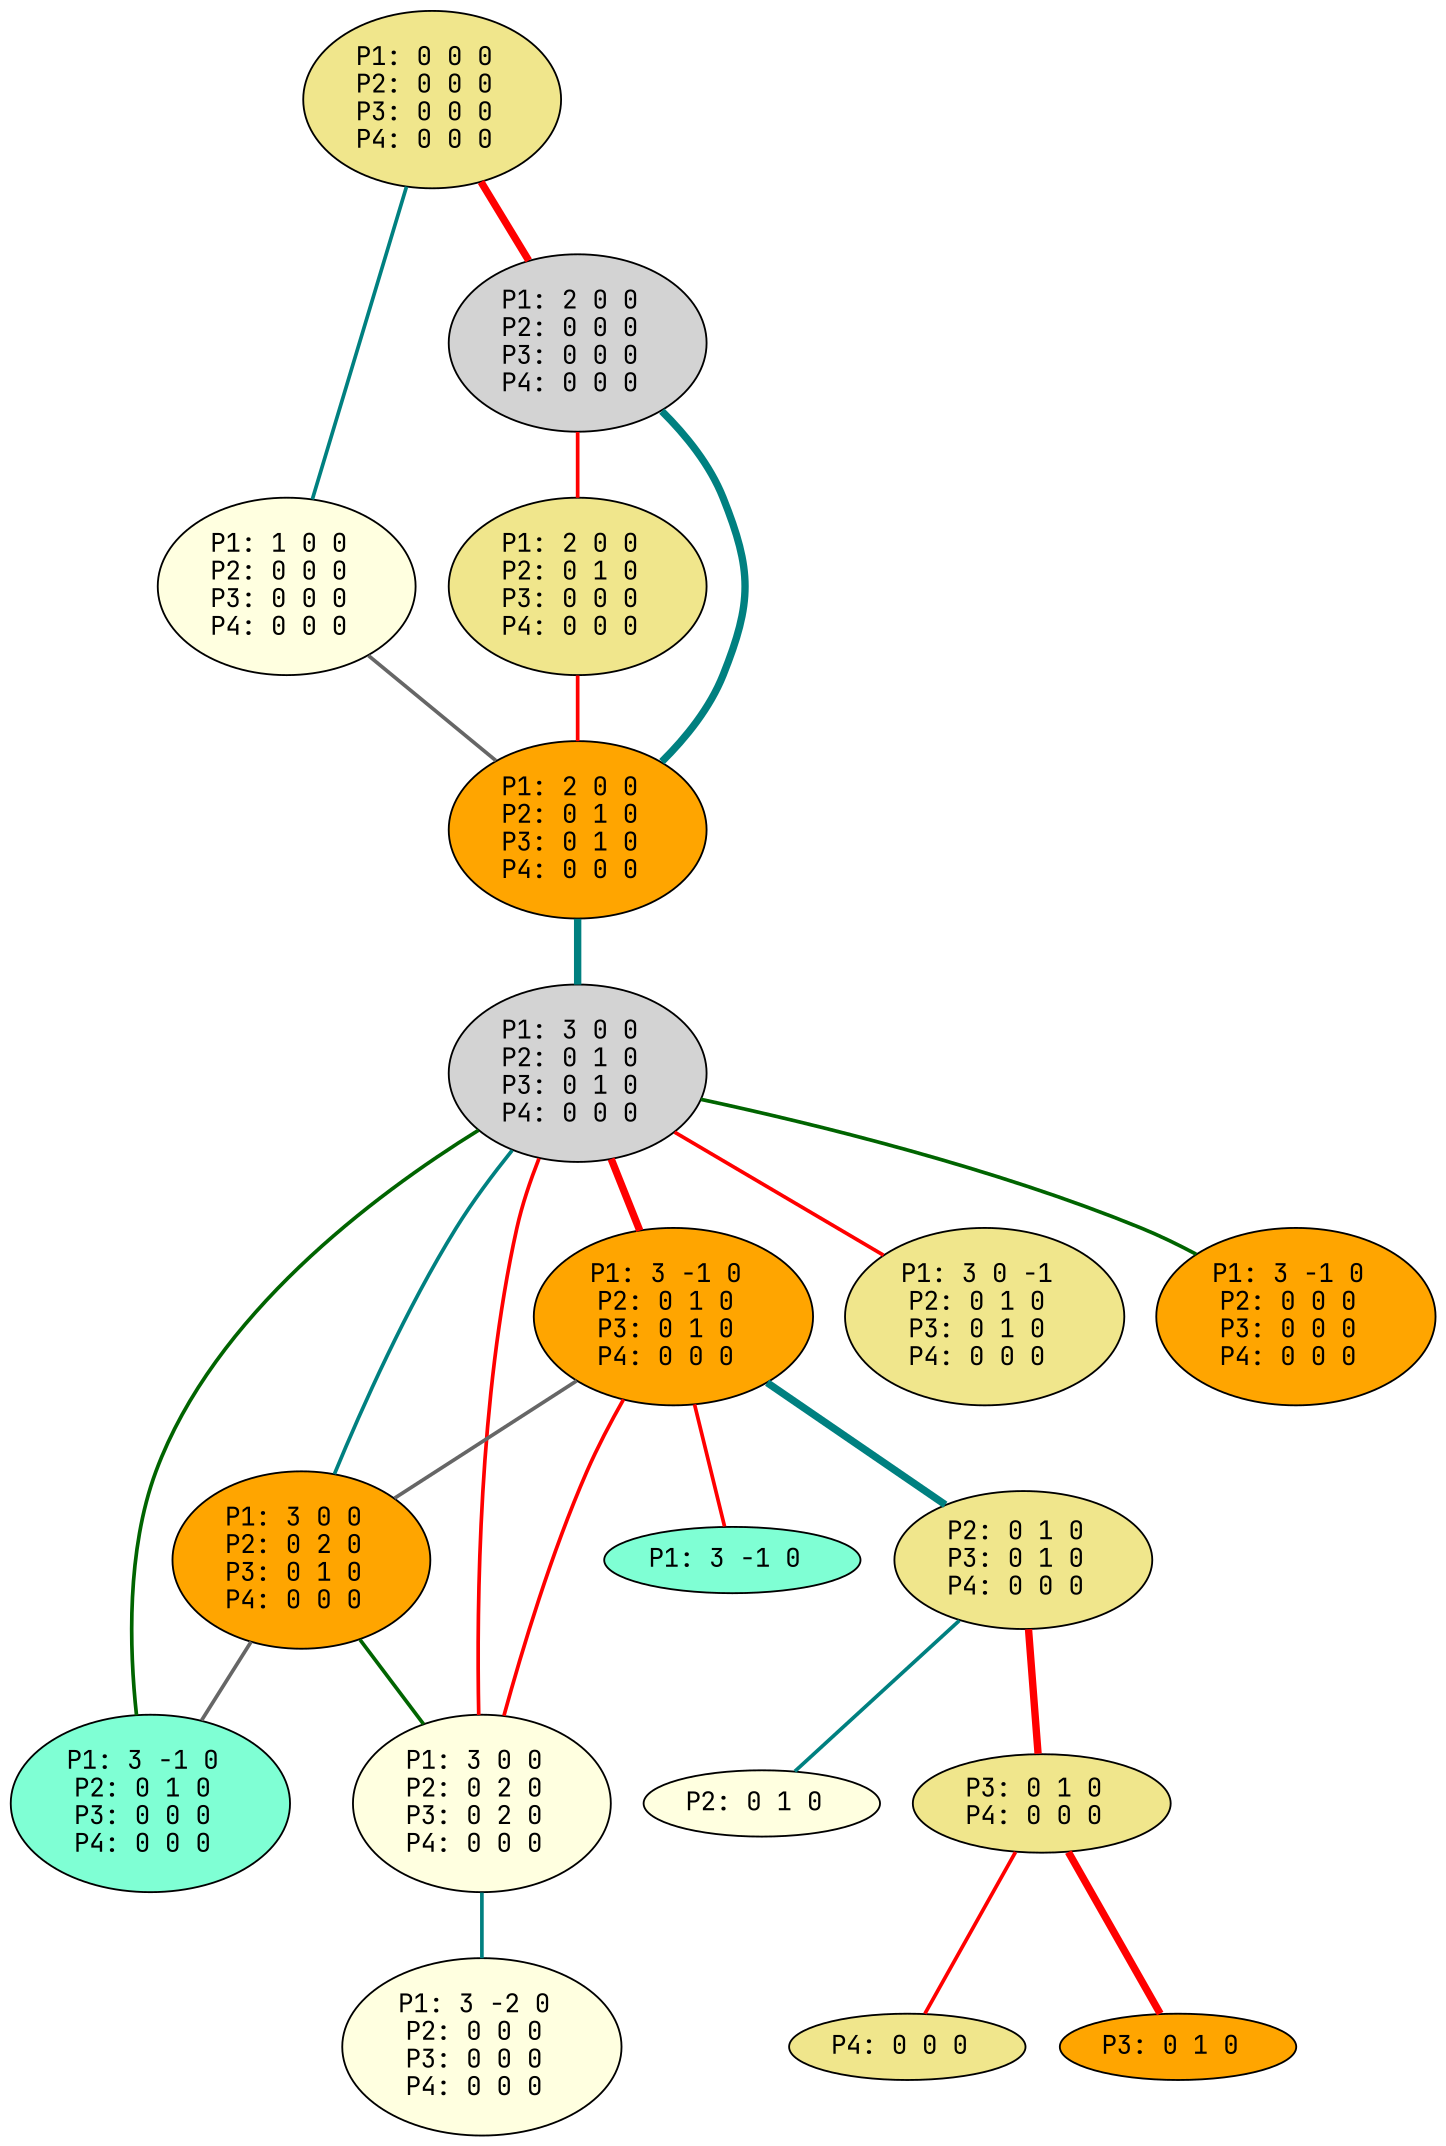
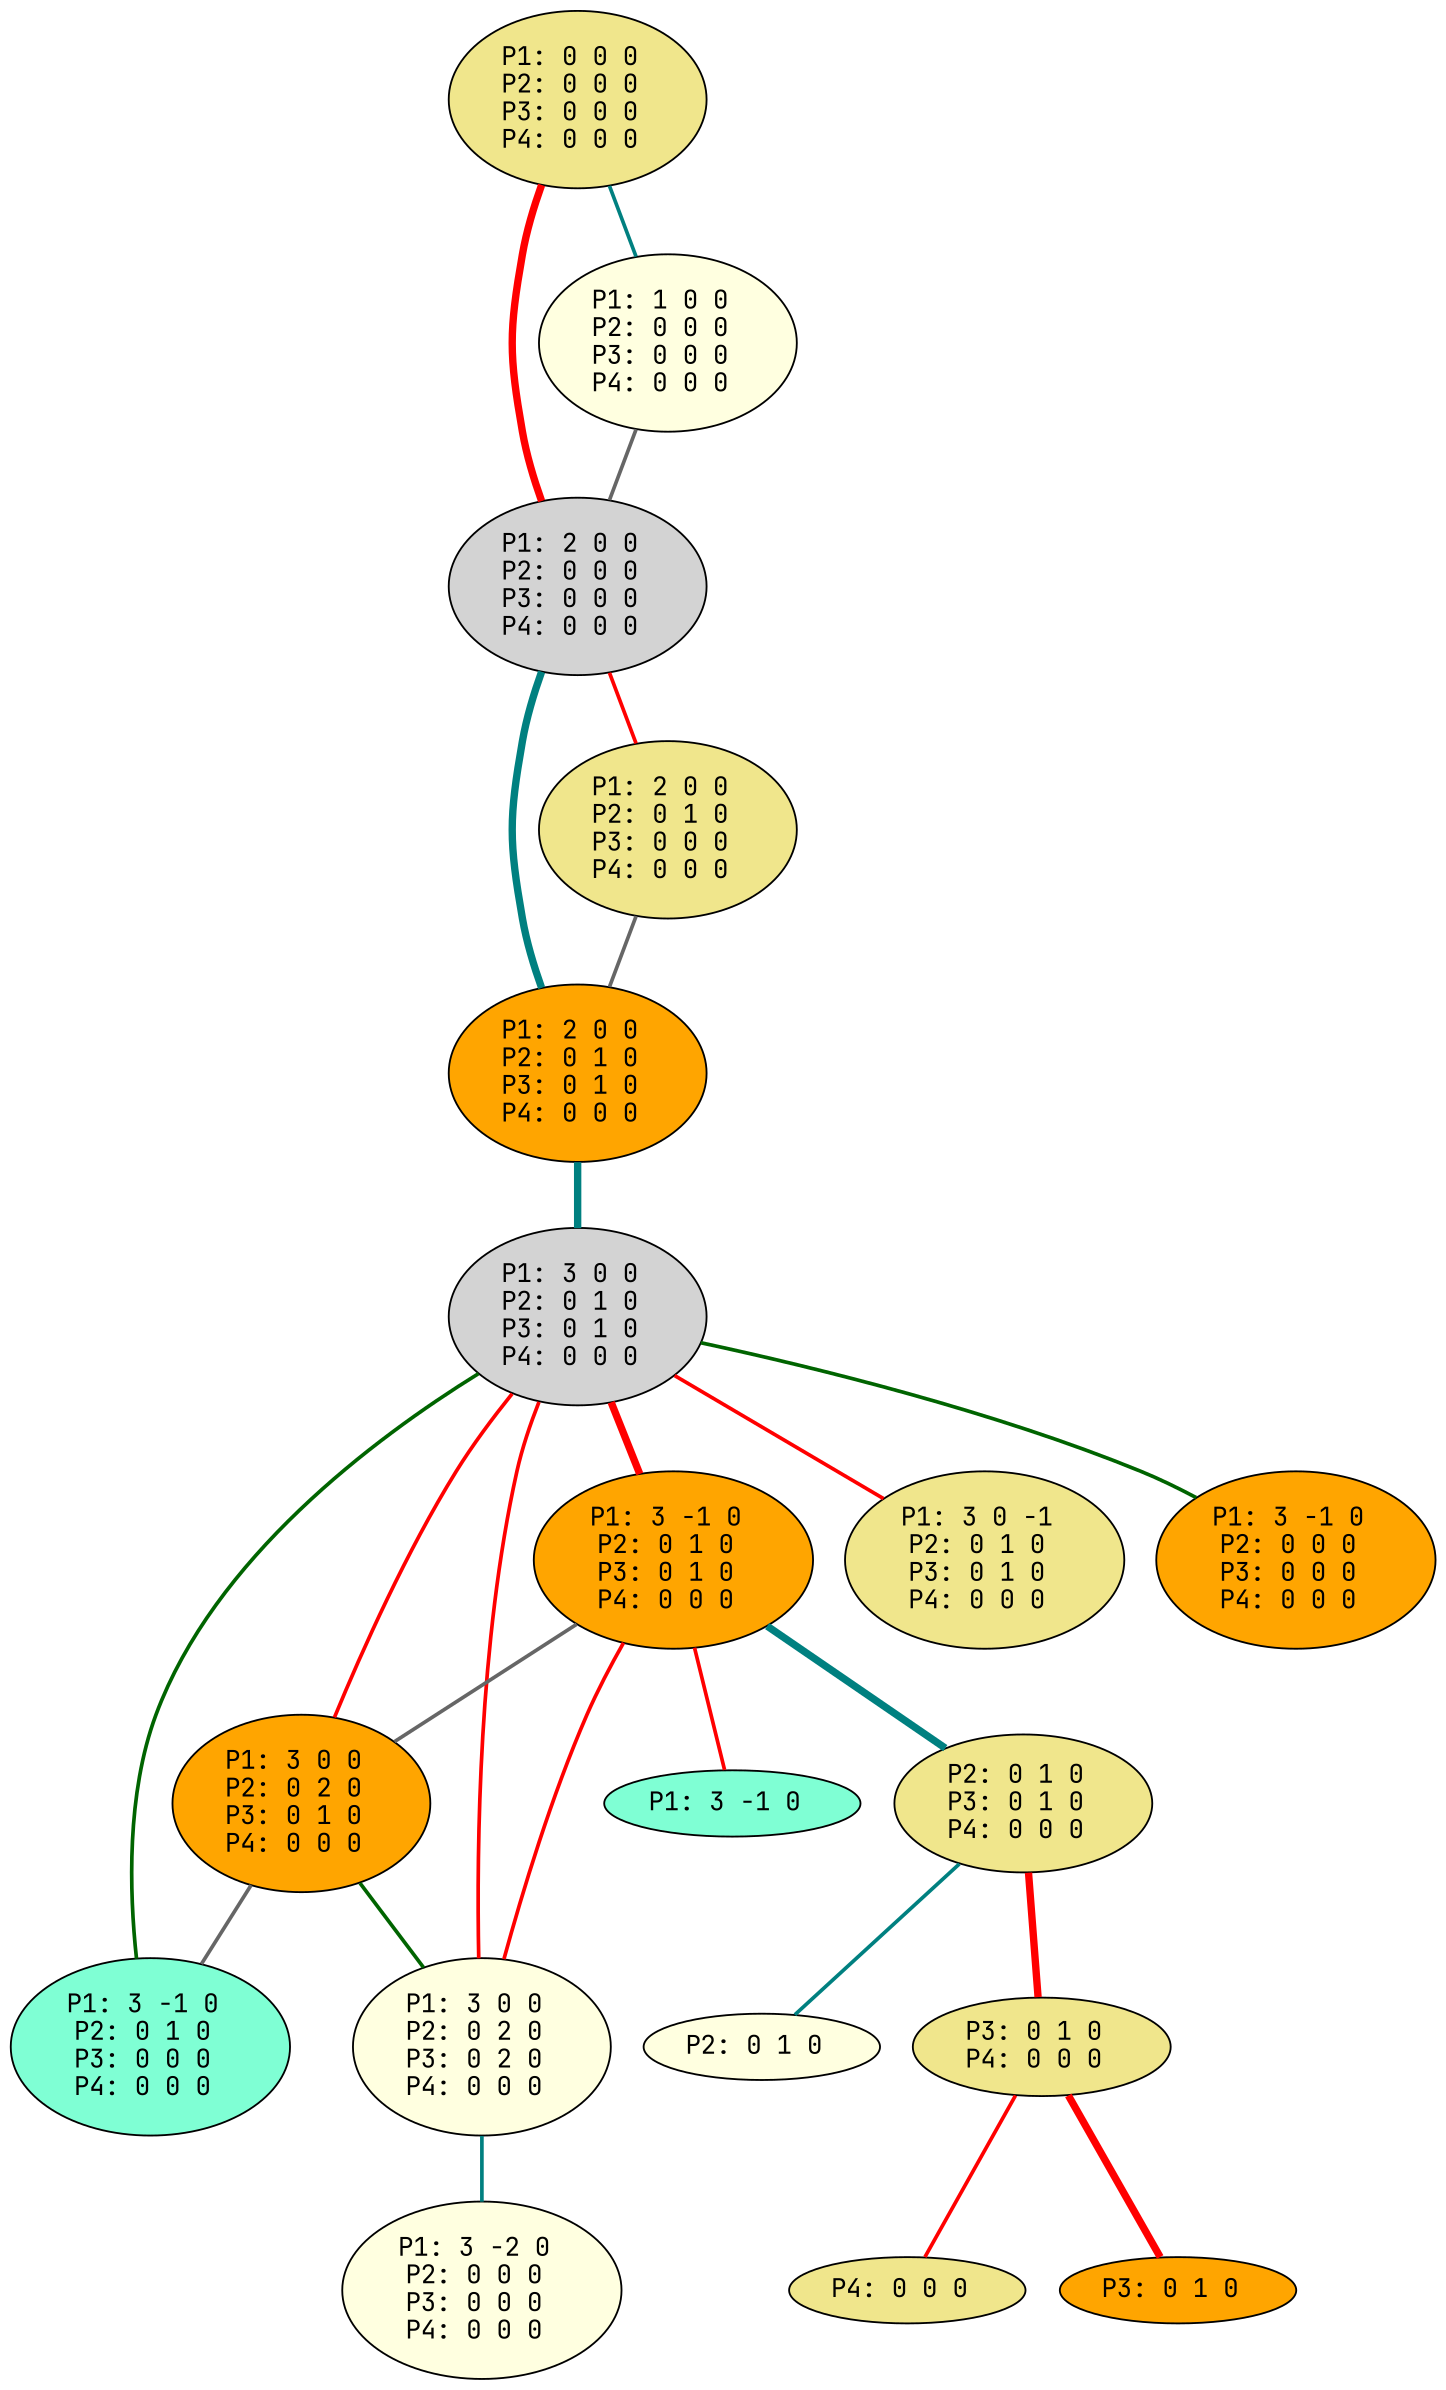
(432, 708) -> (623, 465)
(578, 708) -> (623, 952)
(412, 1306) -> (412, 1549)
